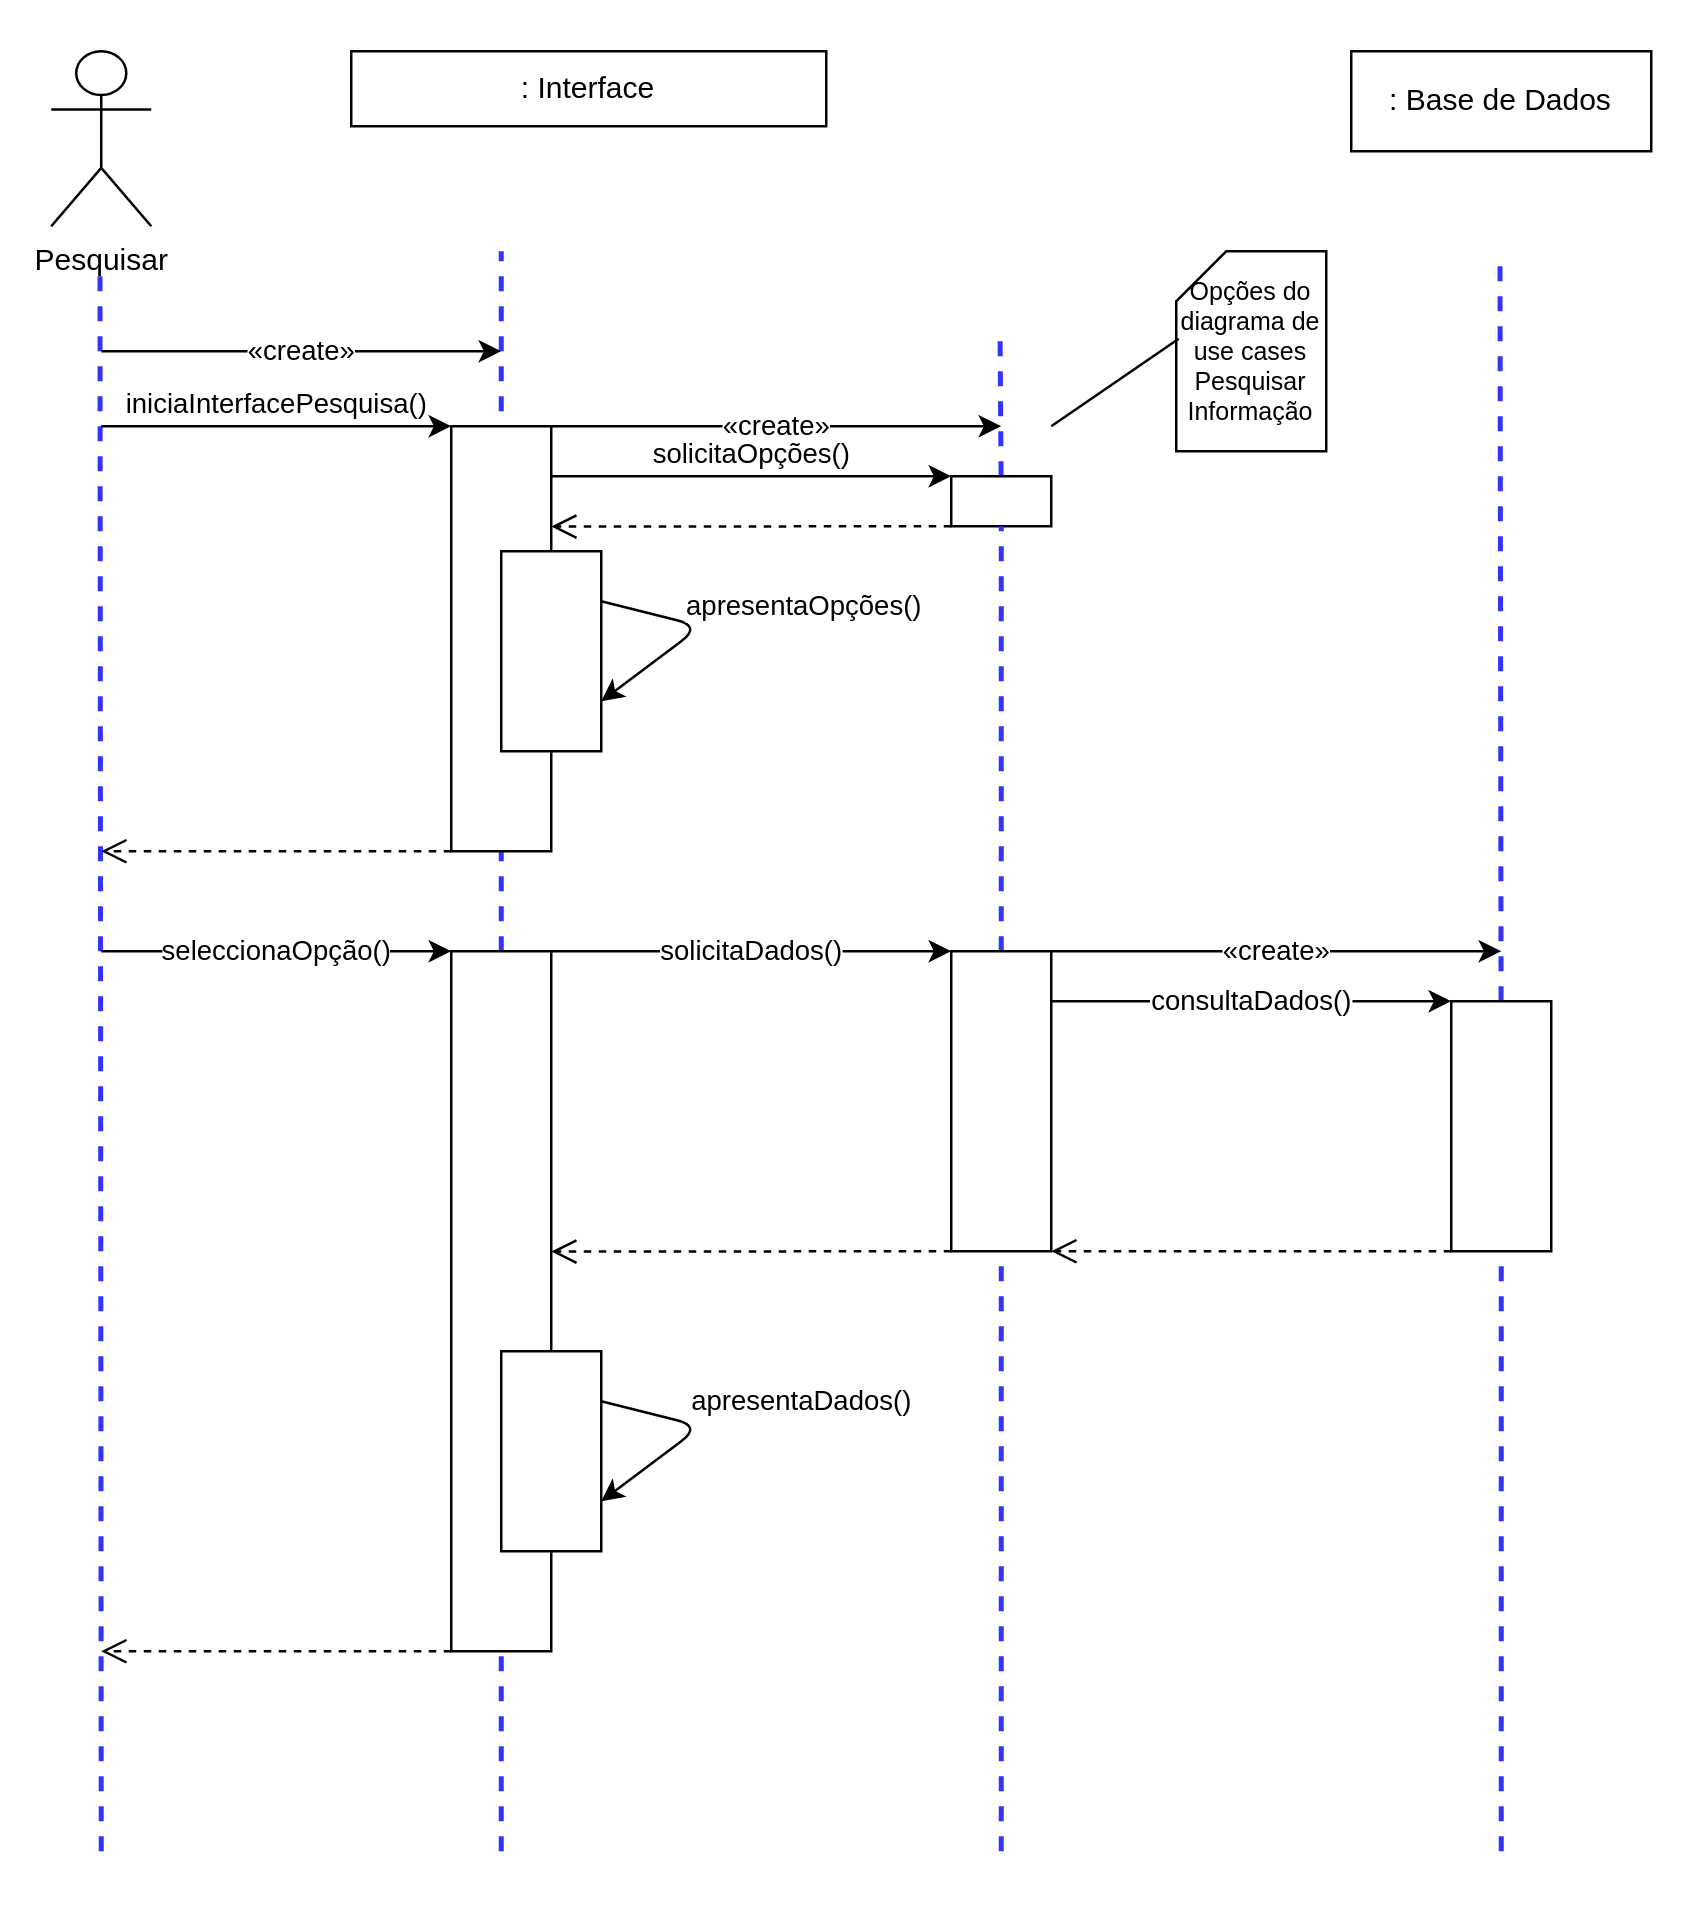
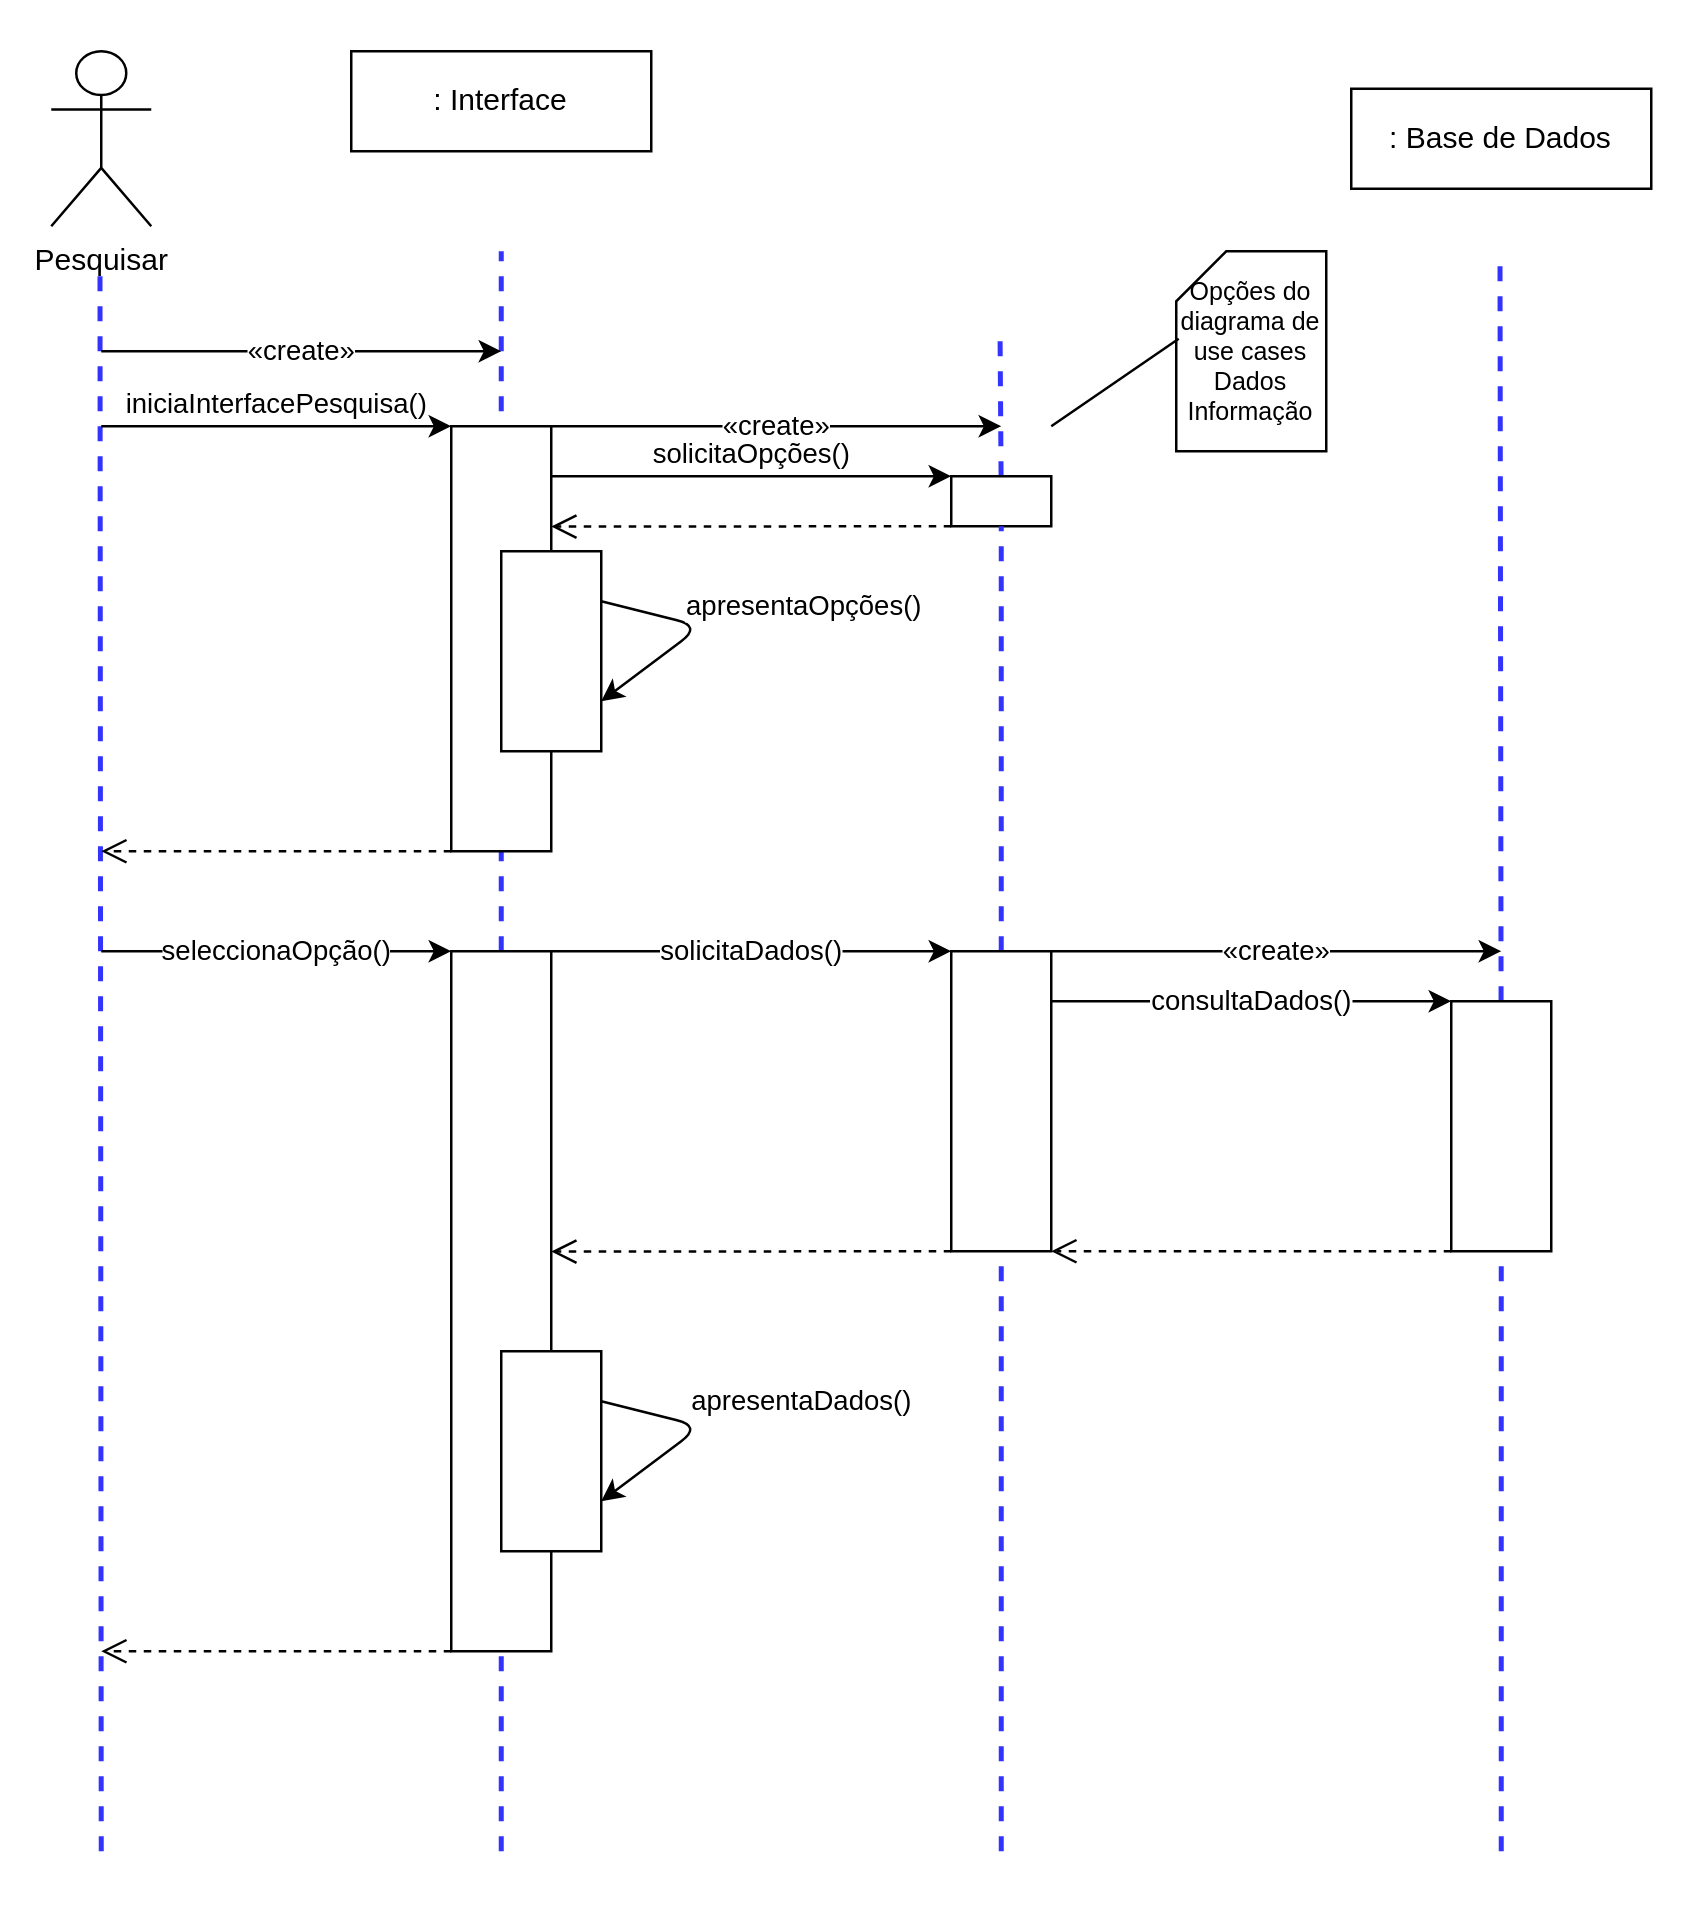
(589, 89) -> (501, 101)
(1501, 101) -> (1501, 139)
(1251, 351) -> (1251, 351)
